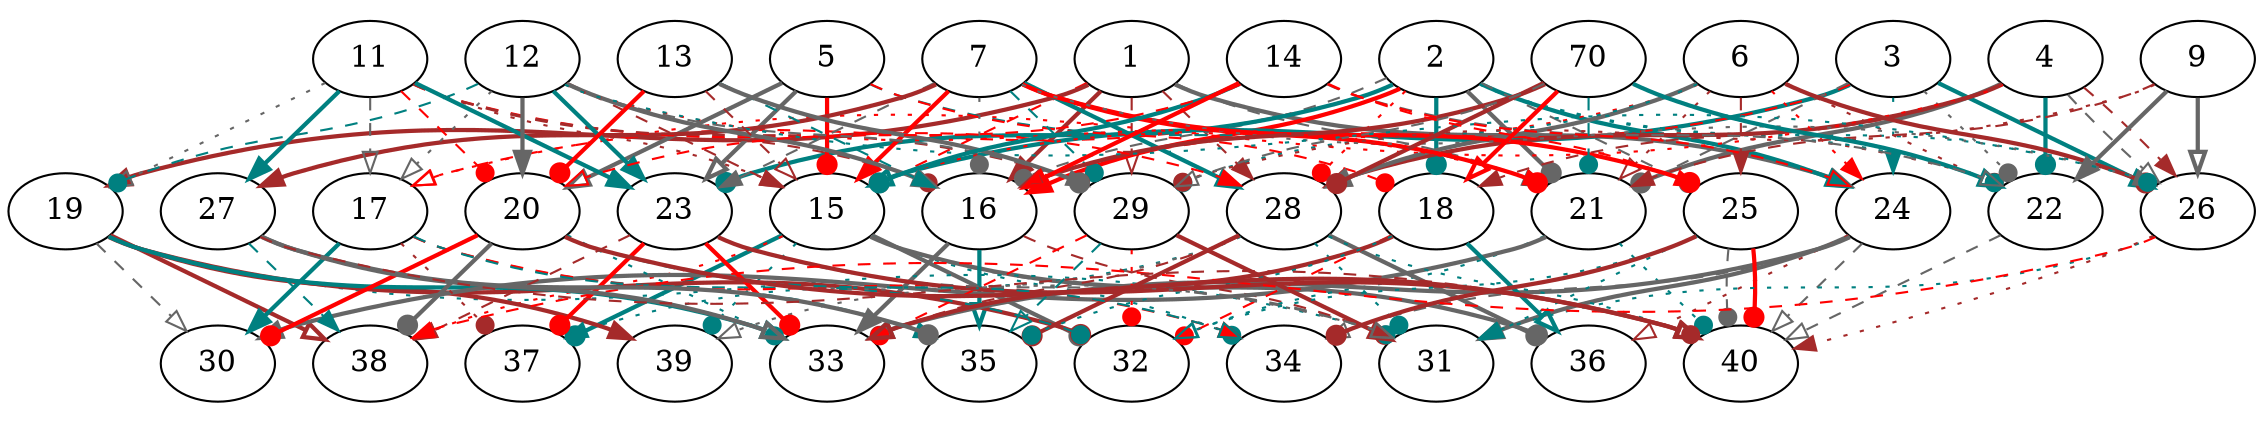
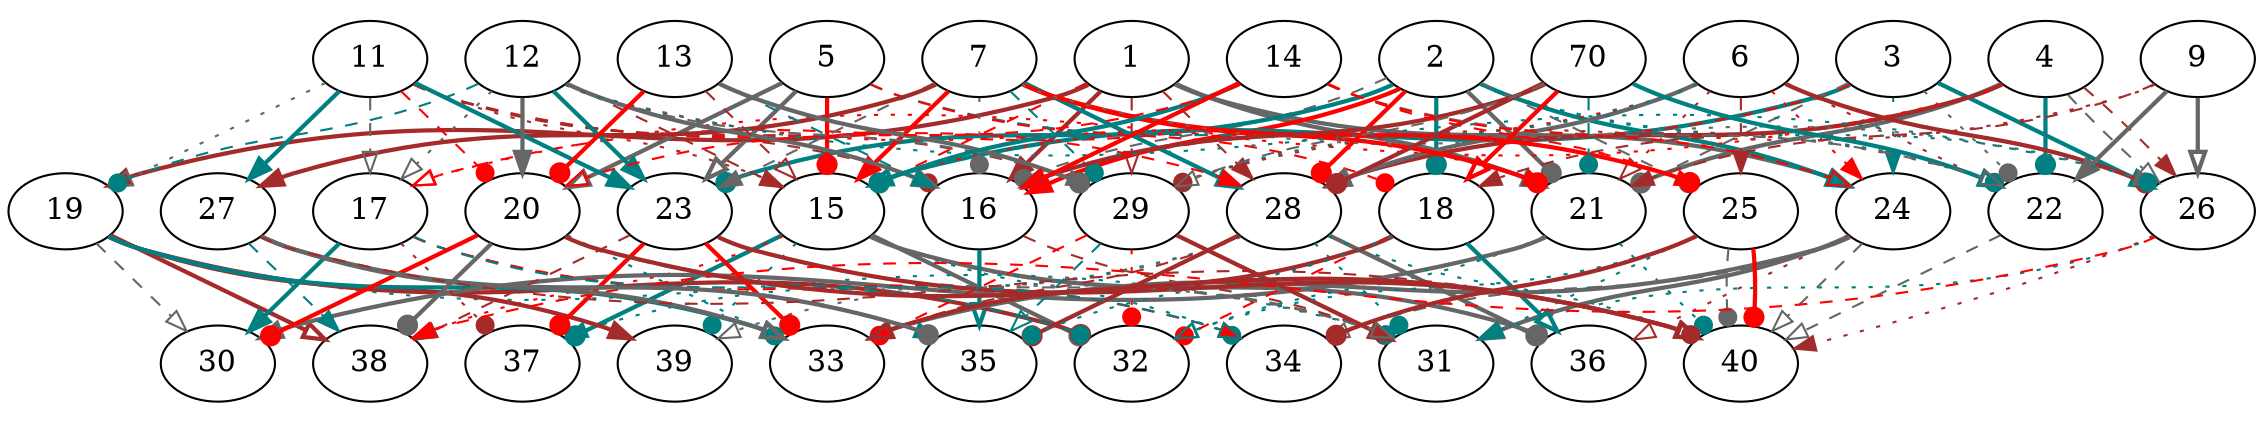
(1367, 129) -> (1367, 129)
(1350, 133) -> (1350, 133)
(911, 280) -> none
